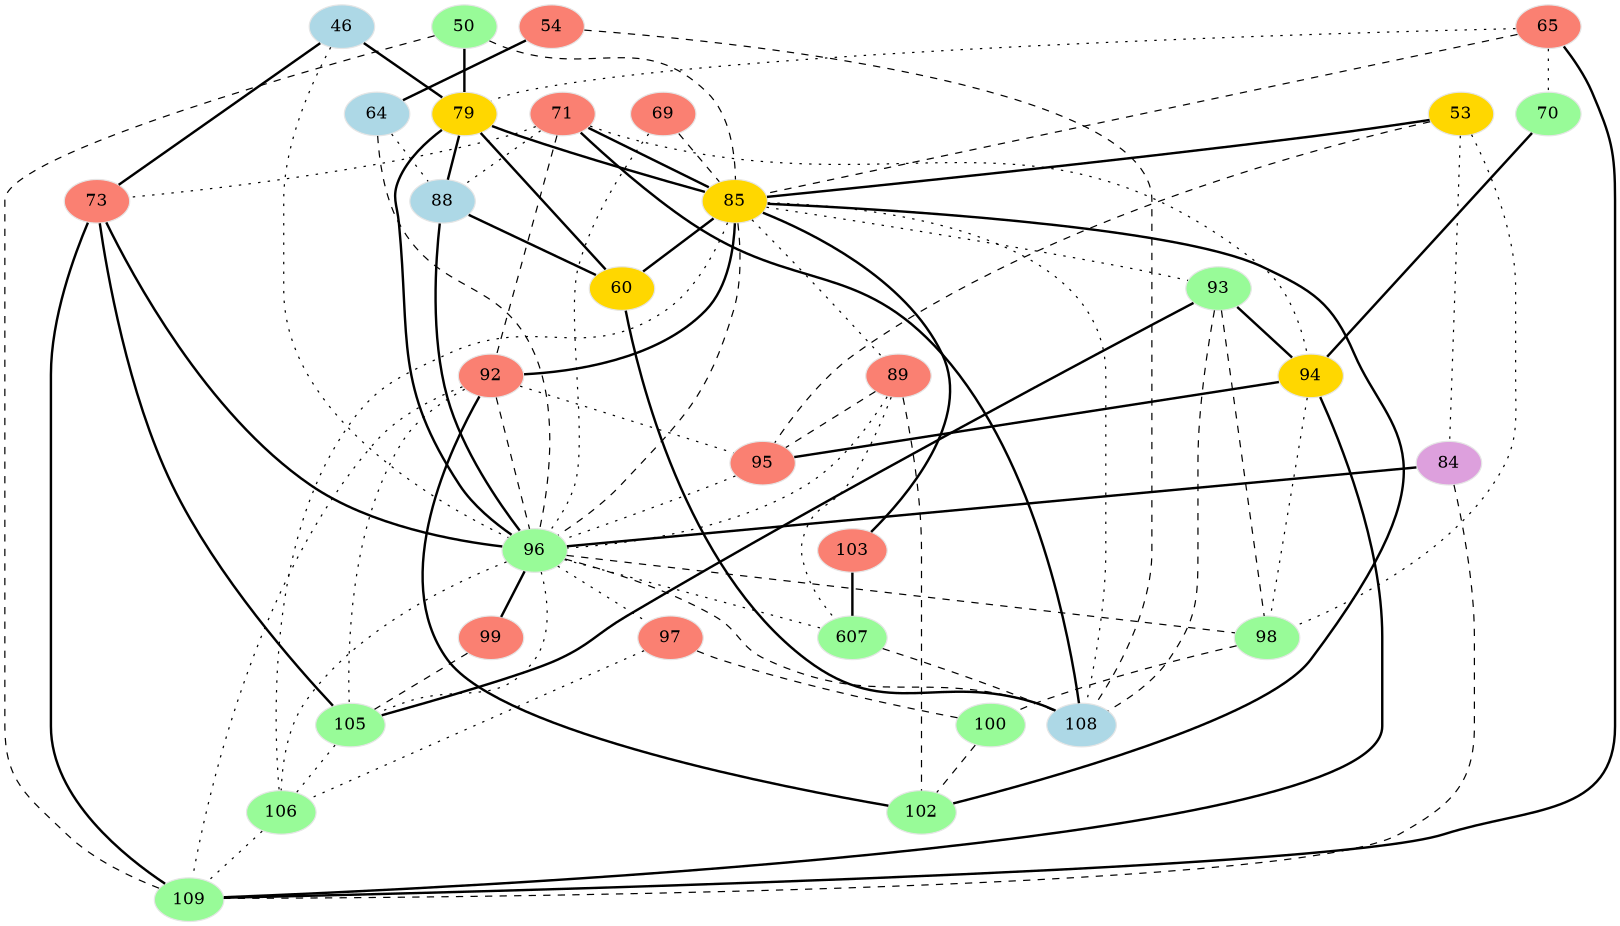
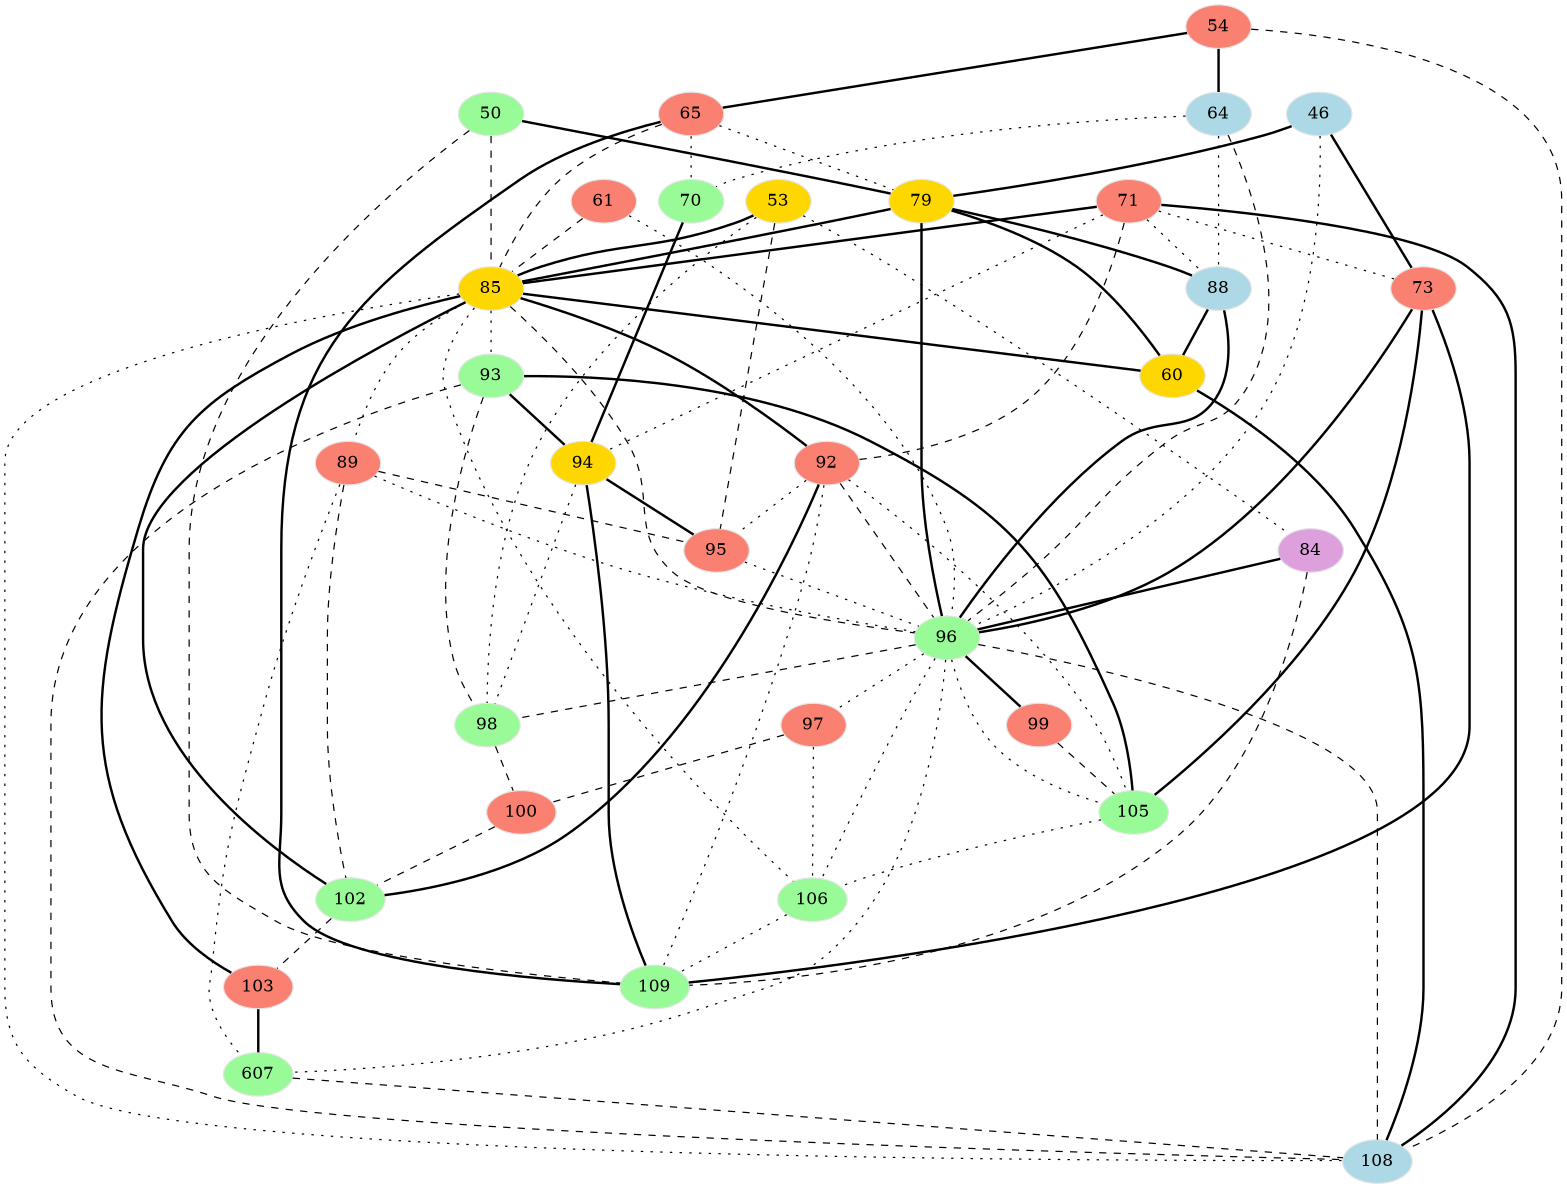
none -> (955, 70)
(663, 114) -> (604, 201)
none -> (948, 136)
(991, 725) -> (521, 812)
none -> (304, 943)
